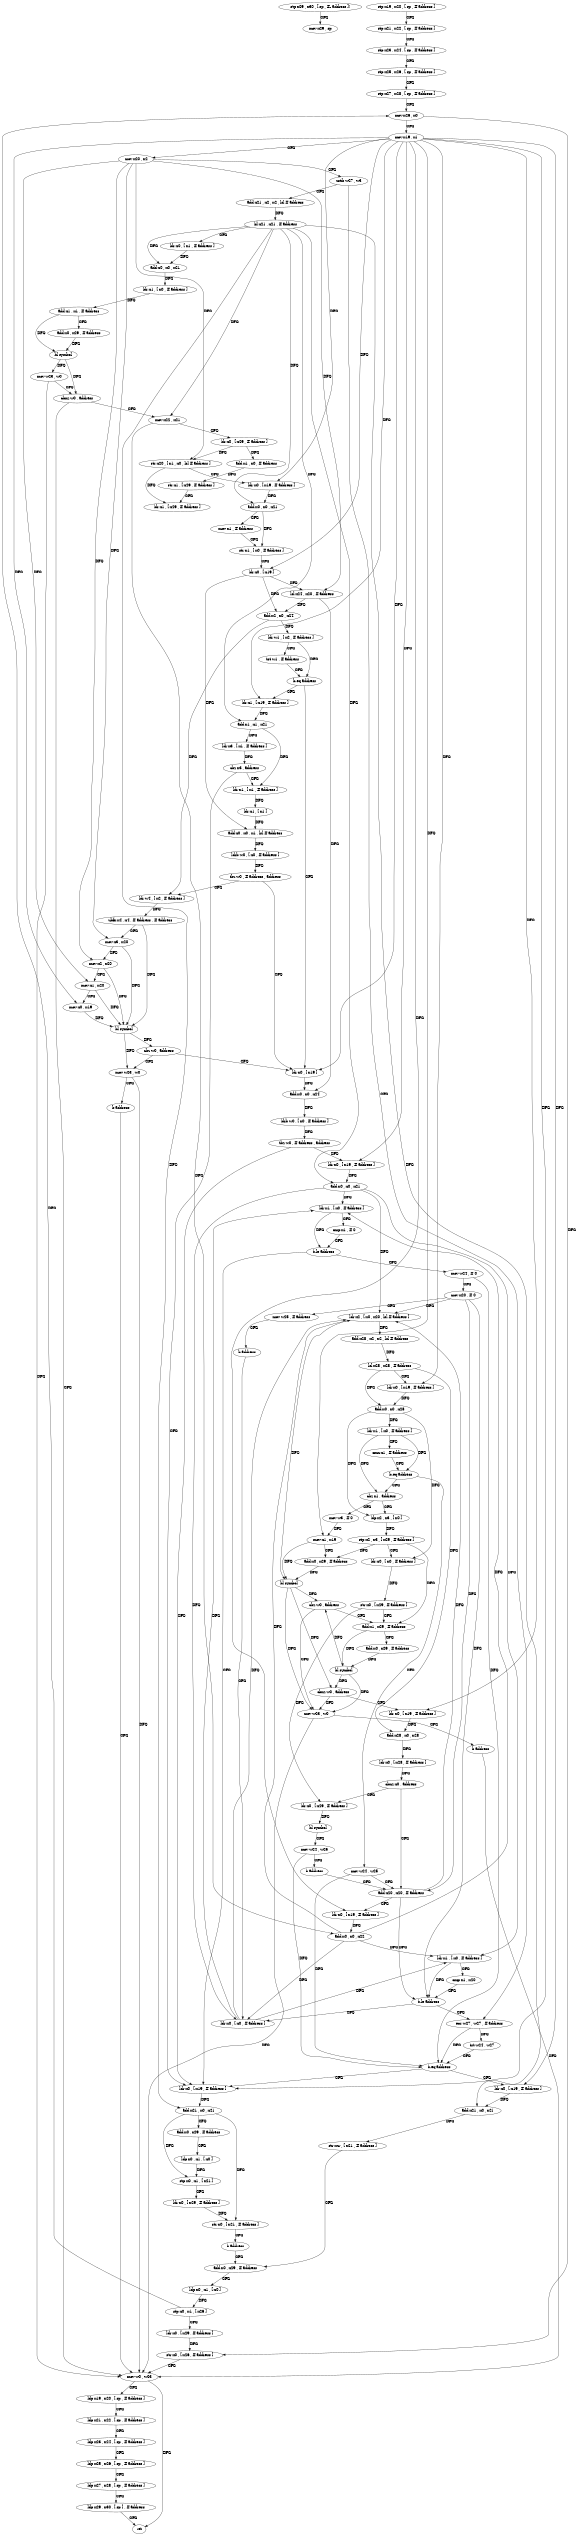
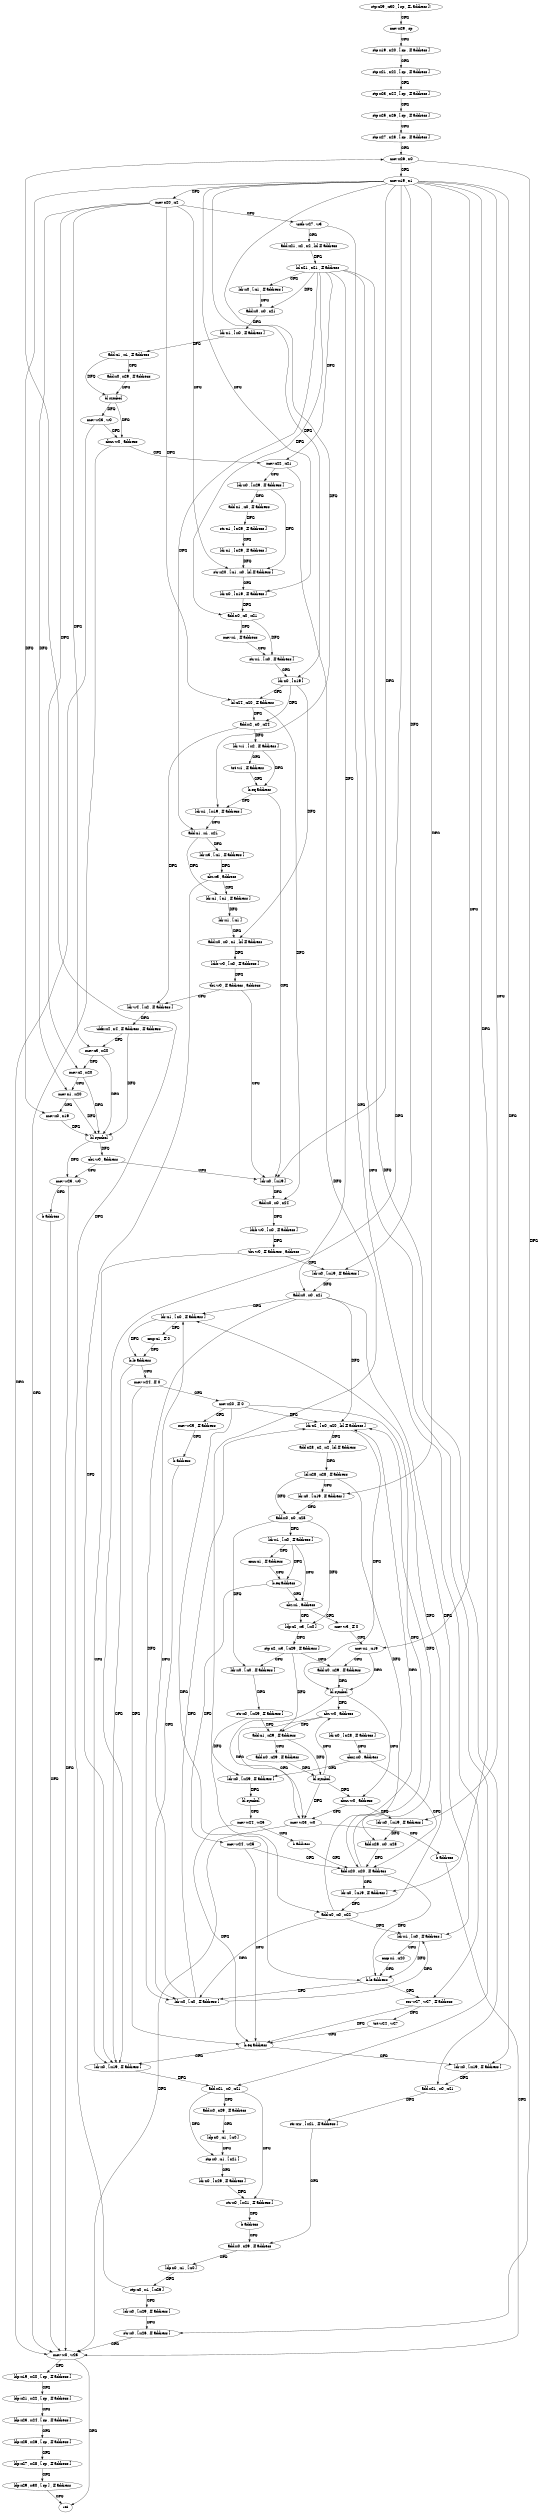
none -> (401, 38)
(146, 485) -> (243, 560)
(403, 1748) -> (373, 1857)
